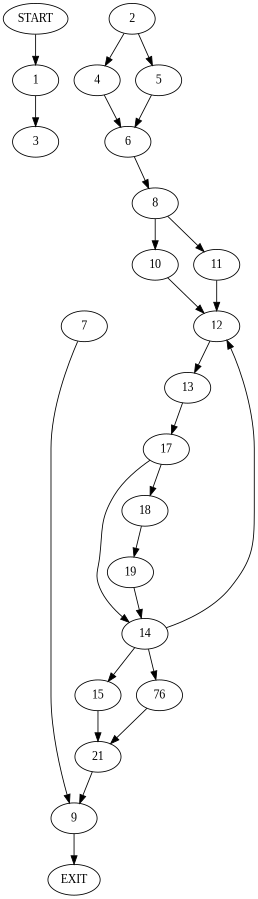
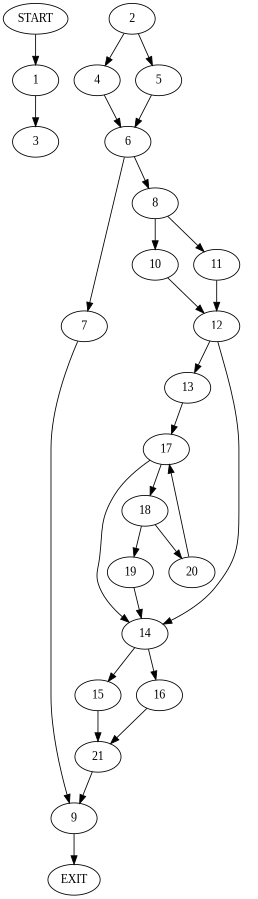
none -> (107, 230)
(254, 507) -> (239, 494)
none -> (192, 572)
(159, 695) -> (159, 695)
